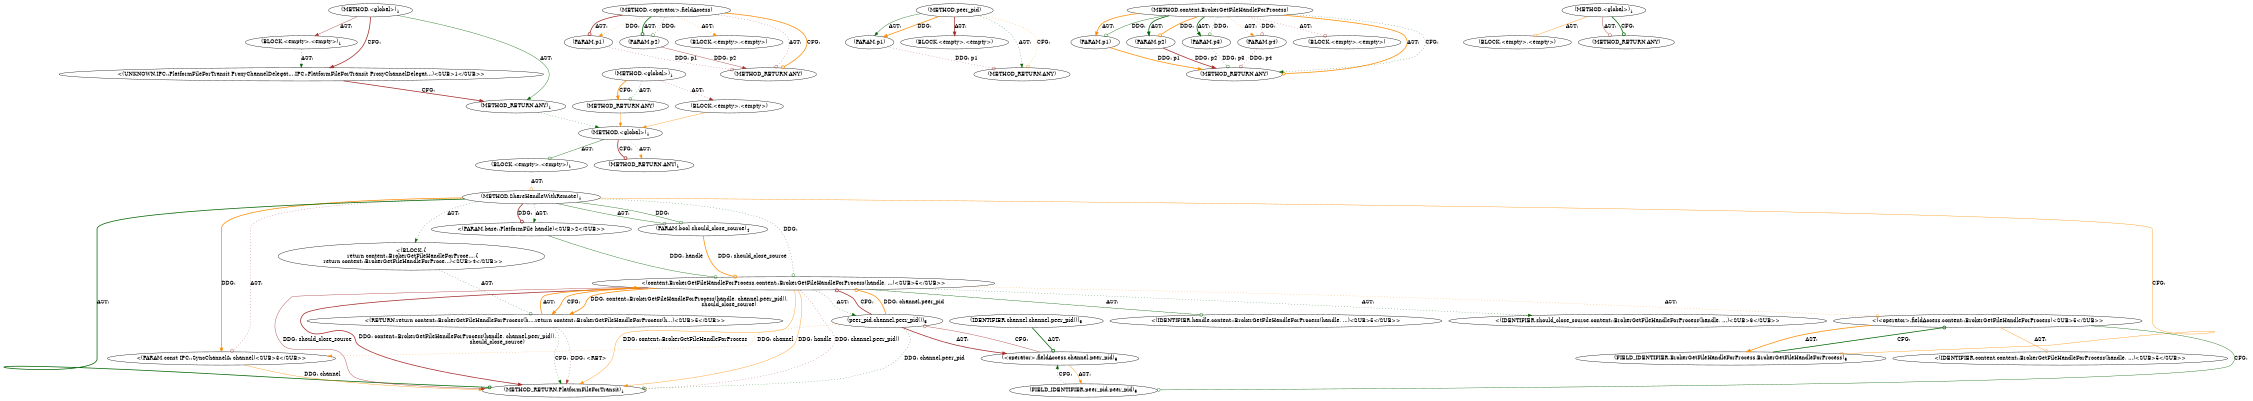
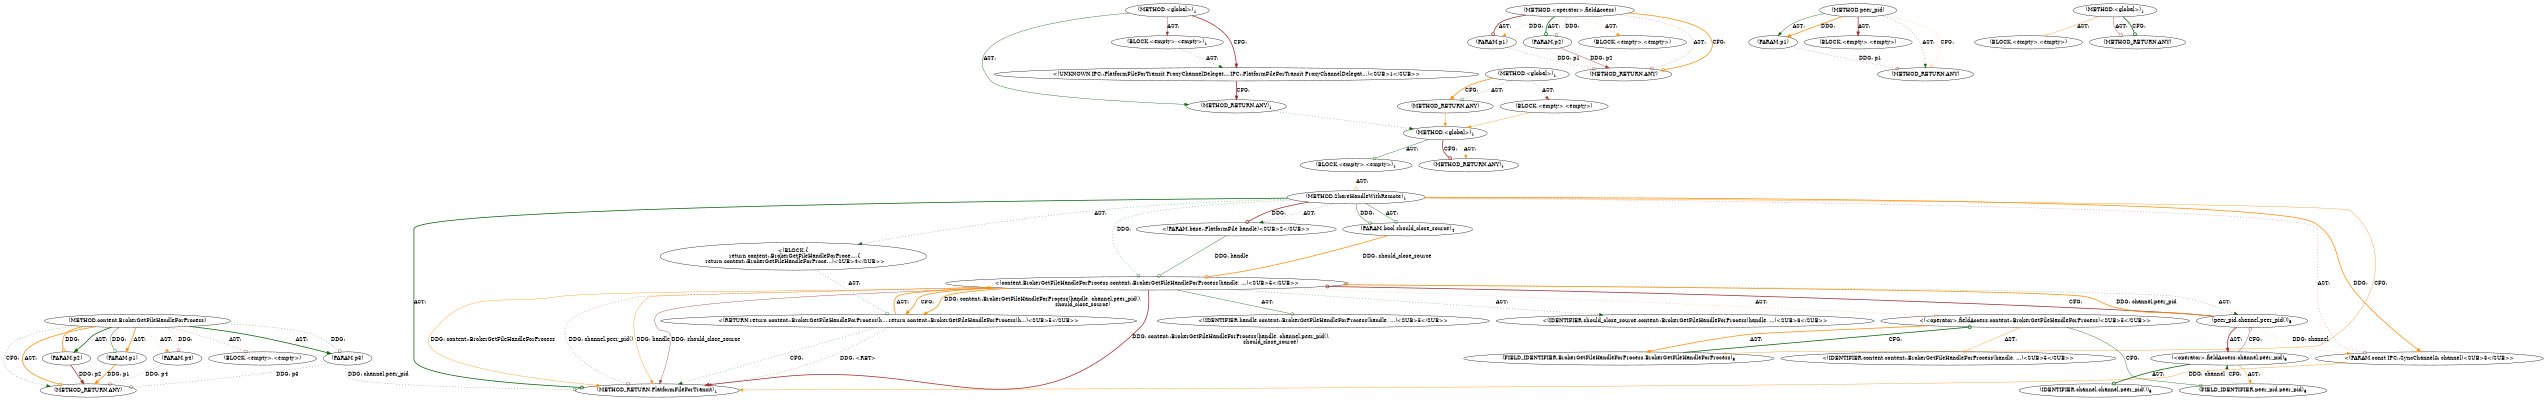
(1042, 339) -> (2152, 372)
(793, 383) -> (454, 387)
